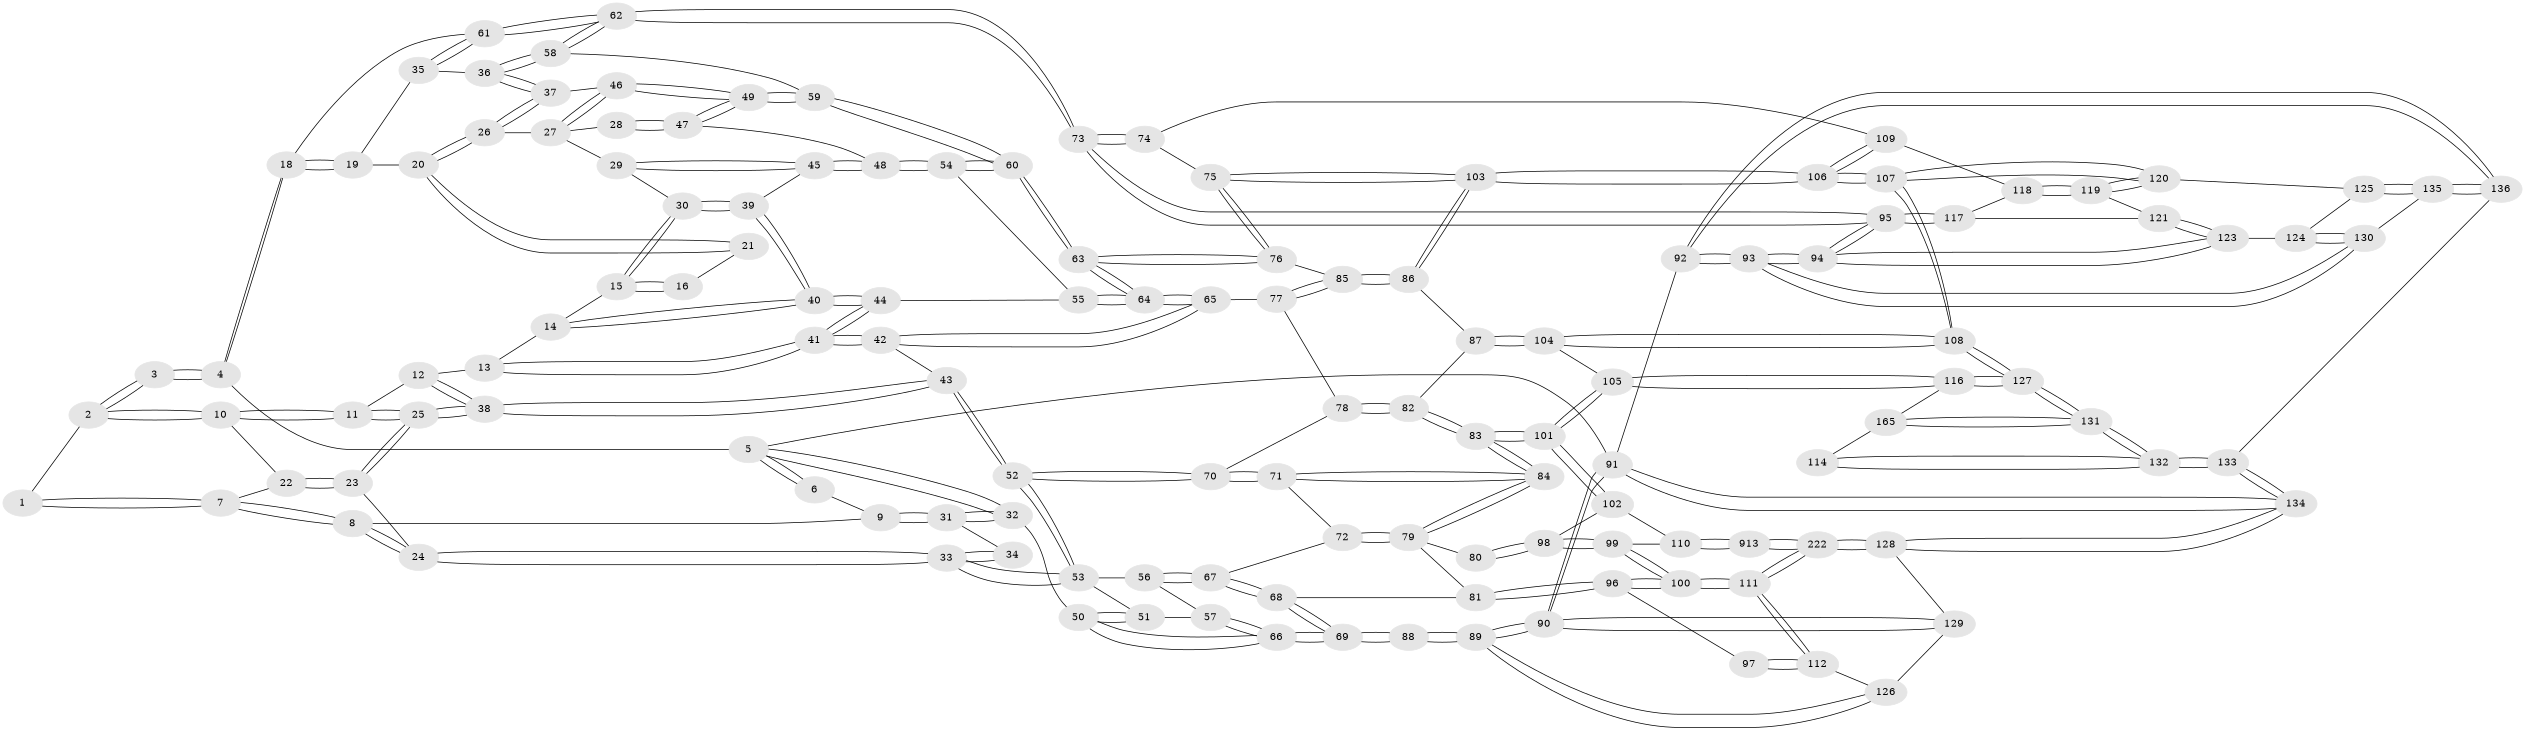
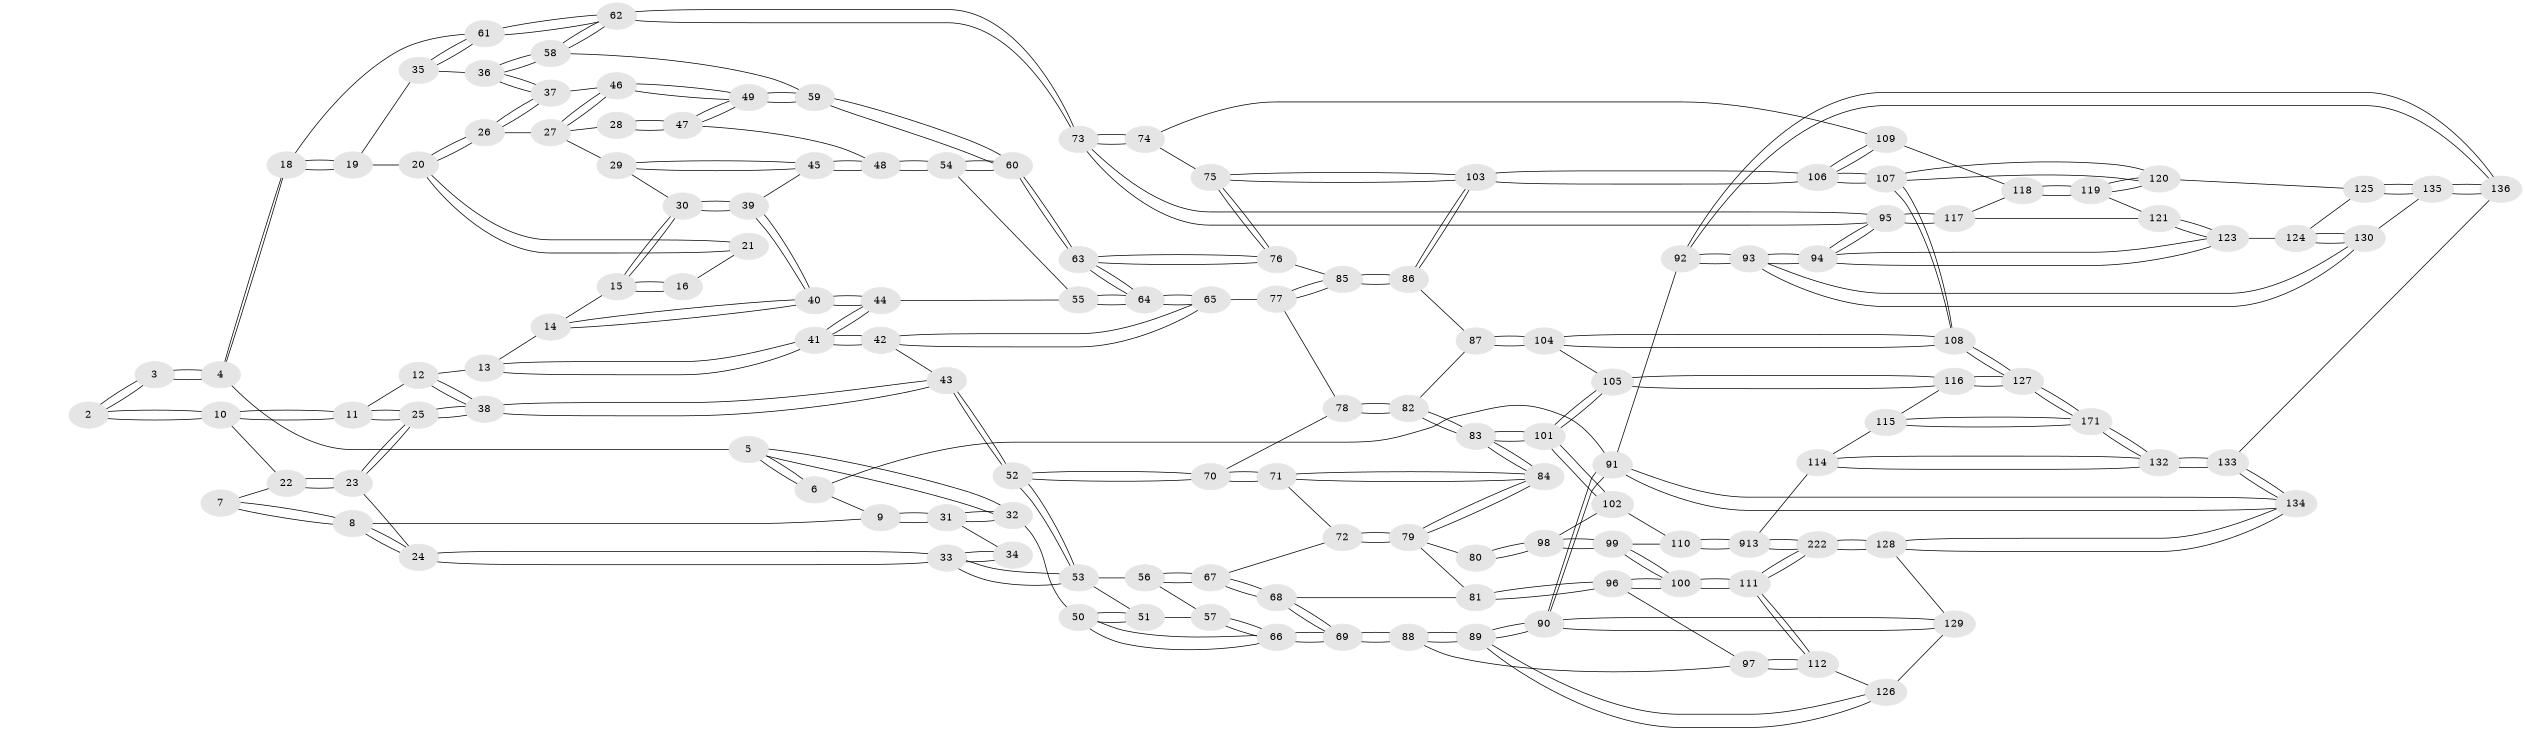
(1201, 385) -> (1226, 442)
(1886, 422) -> (1886, 422)
(2091, 422) -> (2091, 422)
(23, 503) -> none
none -> (1783, 503)
none -> (1576, 671)
